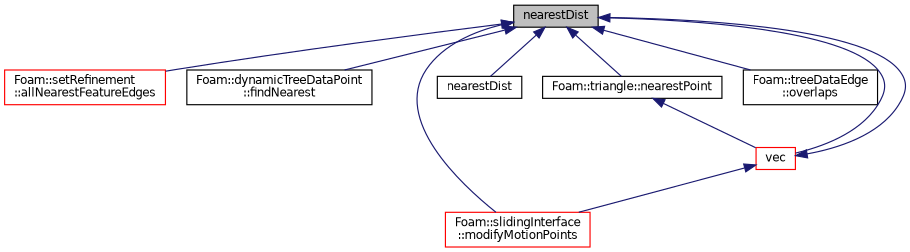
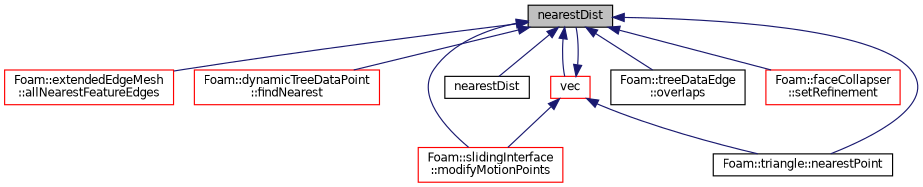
(85, 87) -> (89, 87)
(279, 87) -> (287, 87)
none -> (833, 87)
(709, 126) -> (676, 132)
